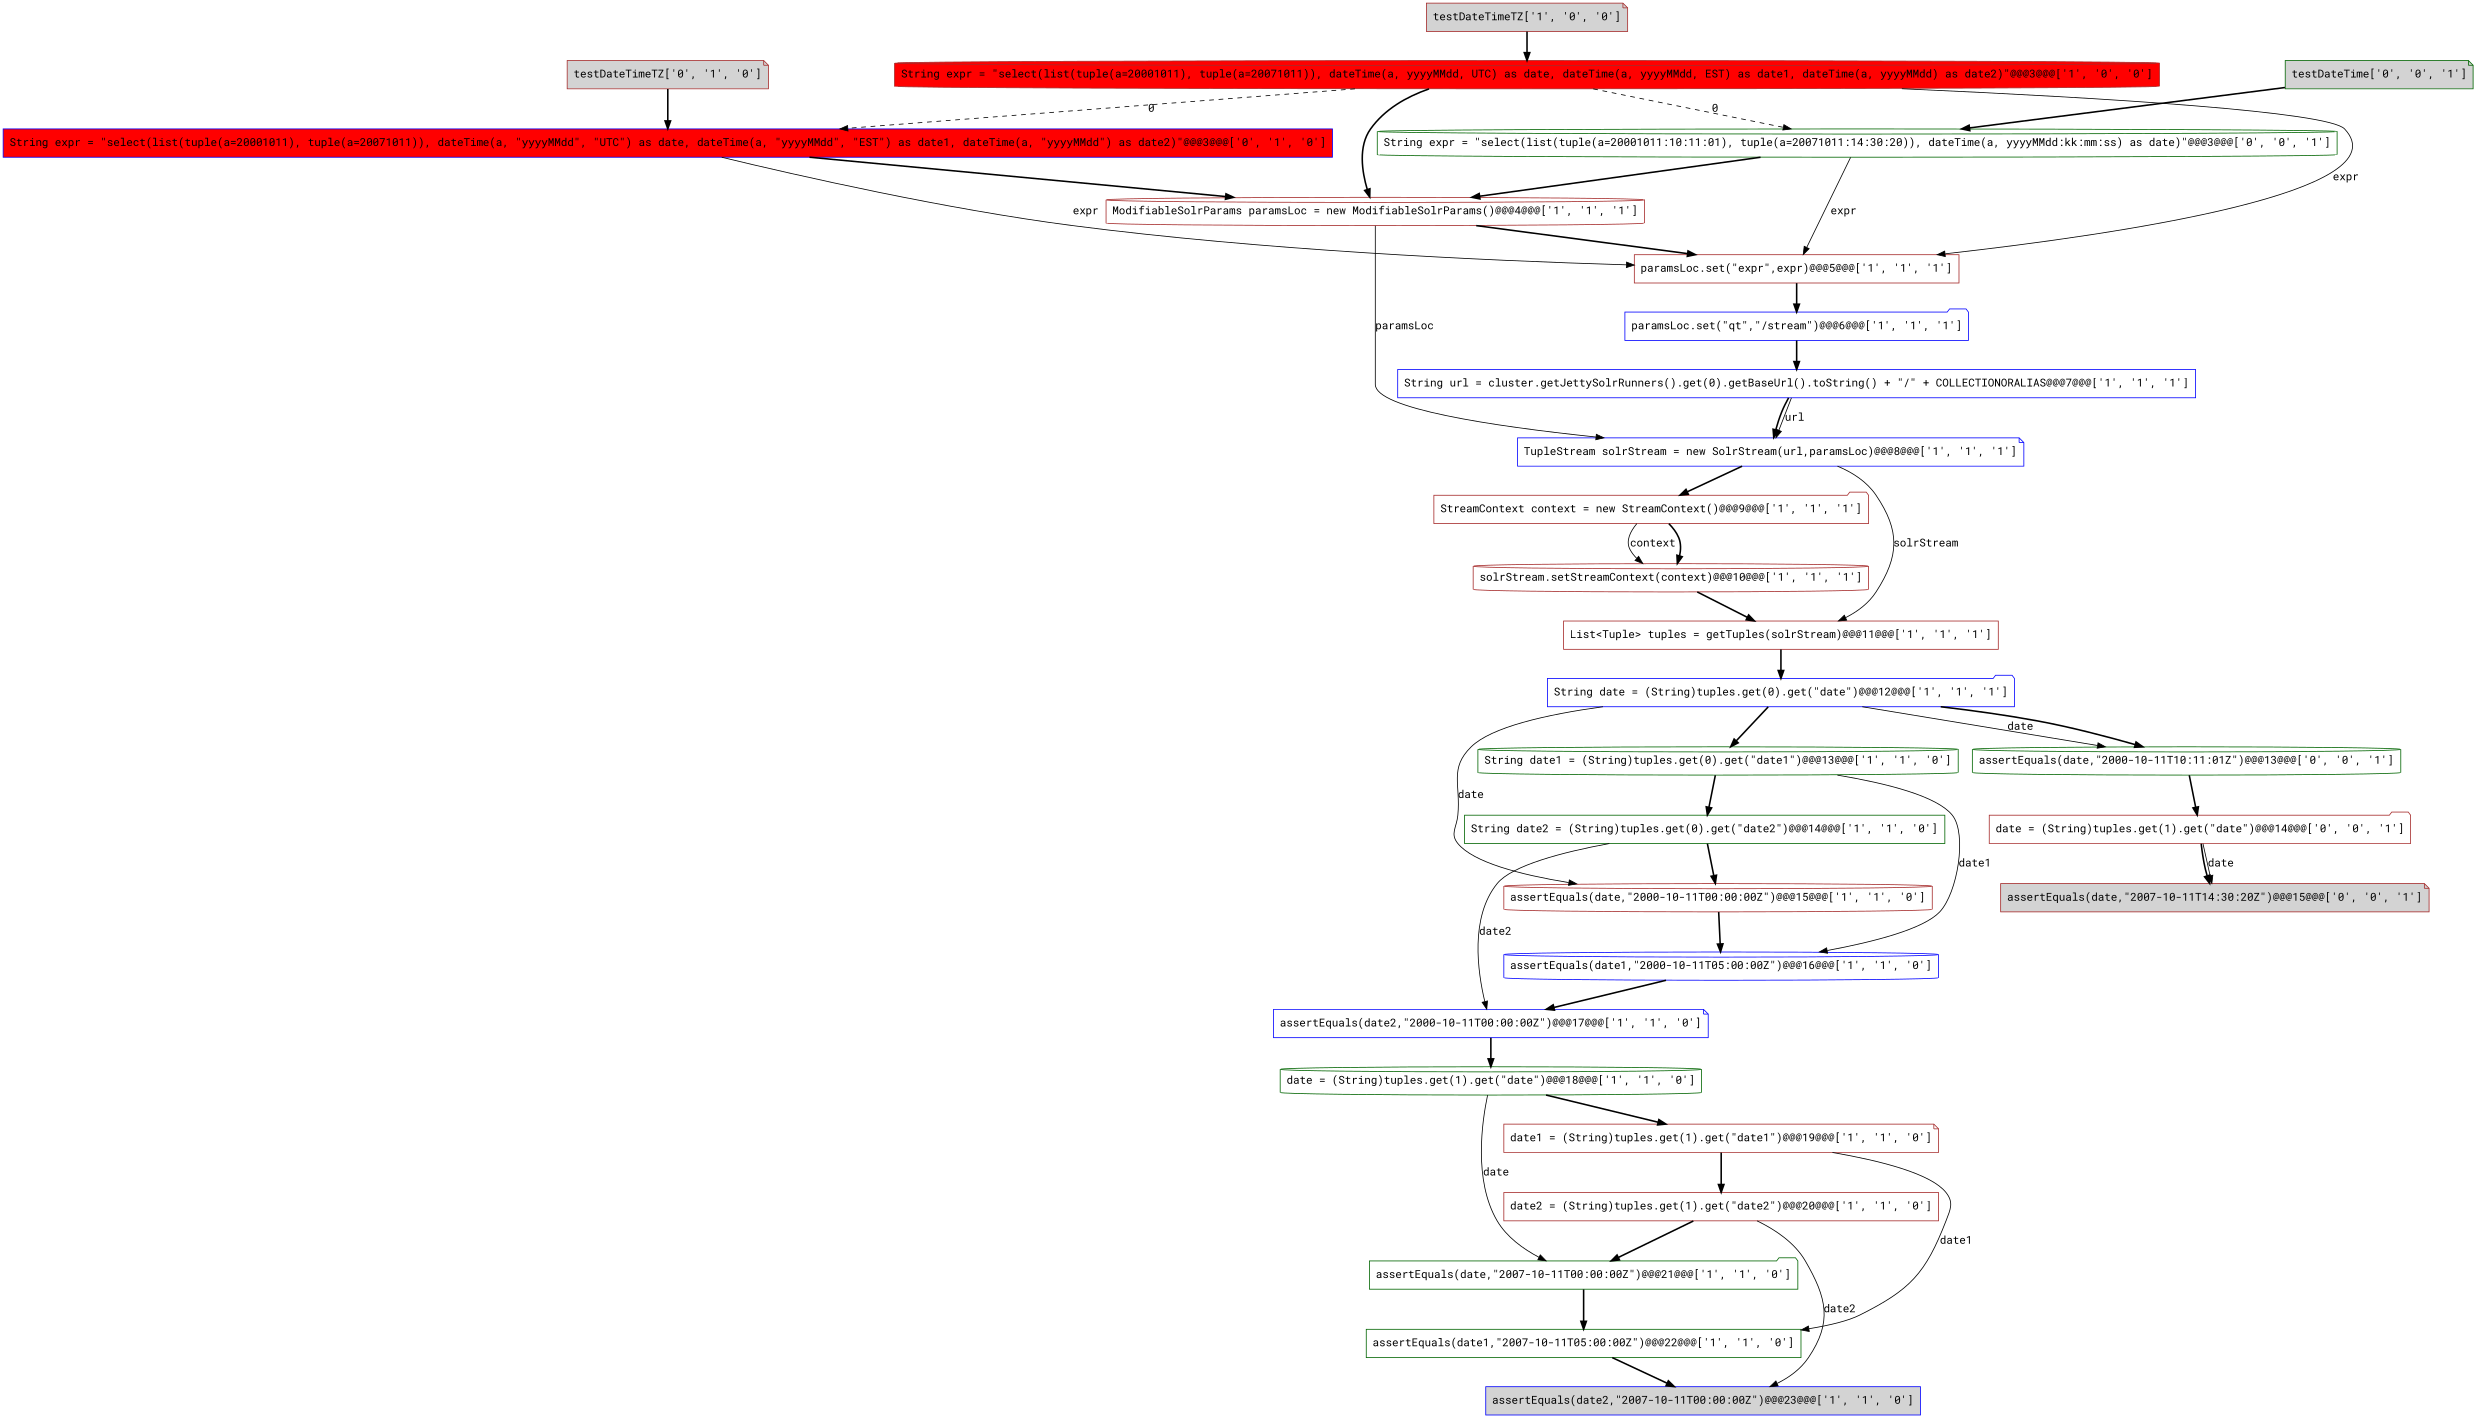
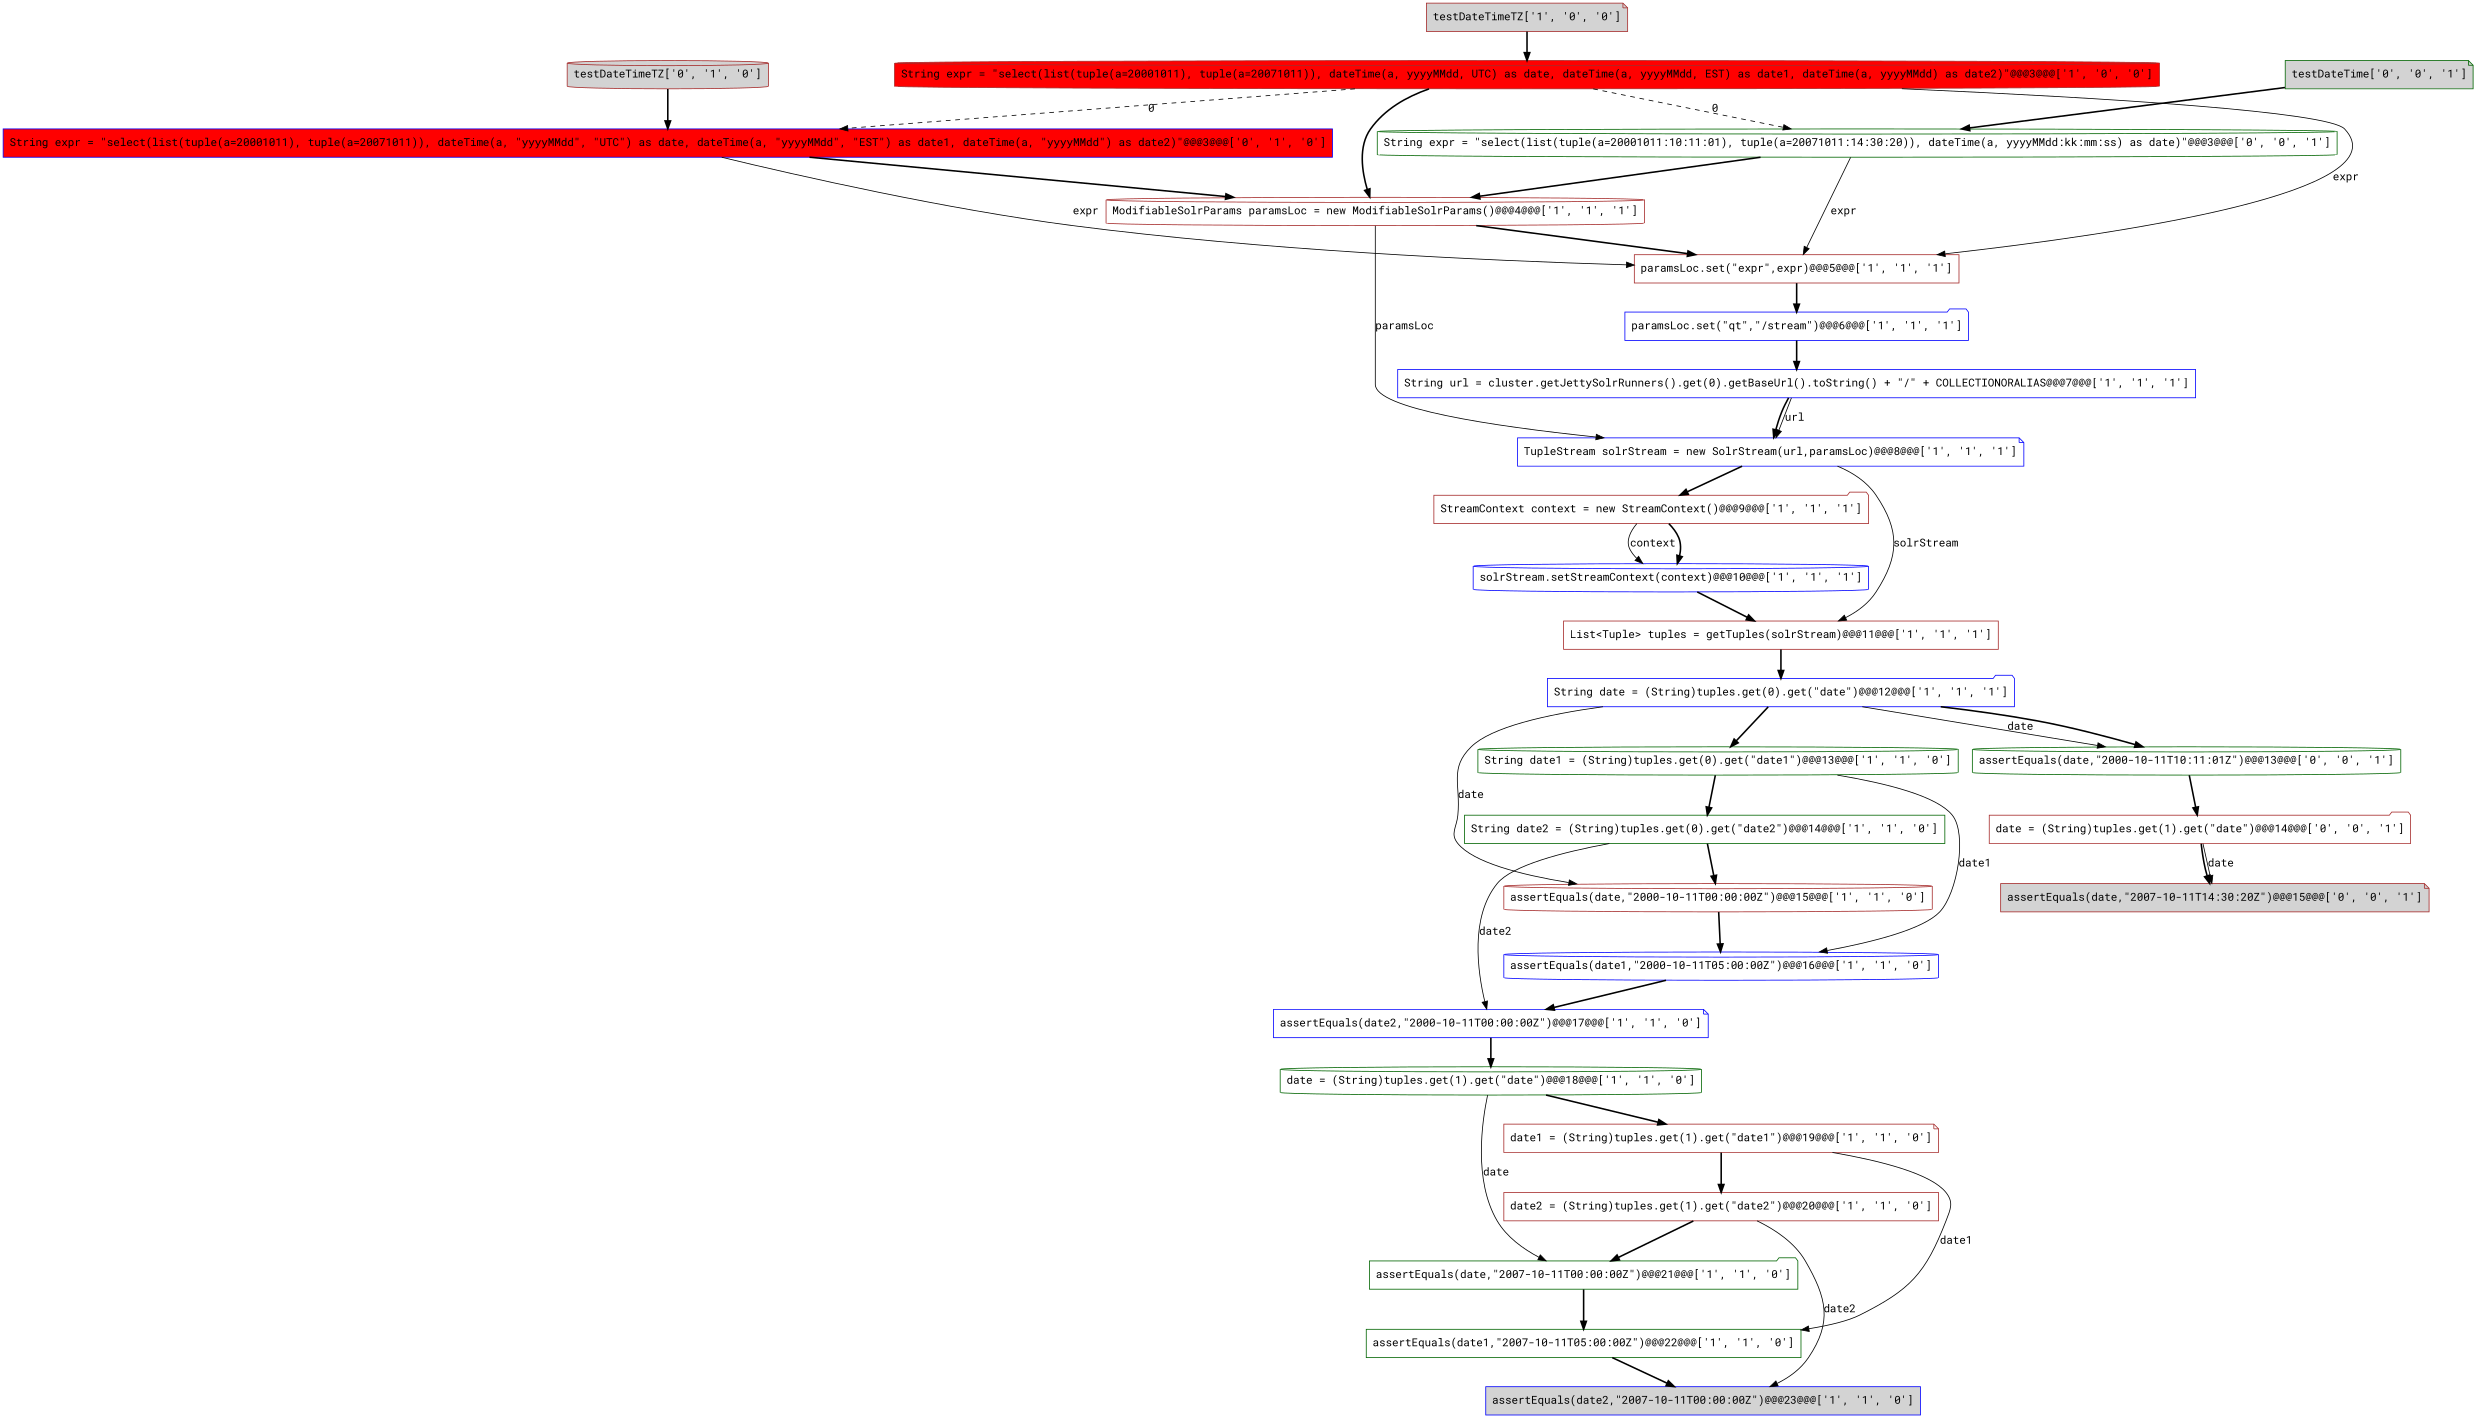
(668, 75) -> (668, 75)
(1671, 578) -> (1671, 578)
